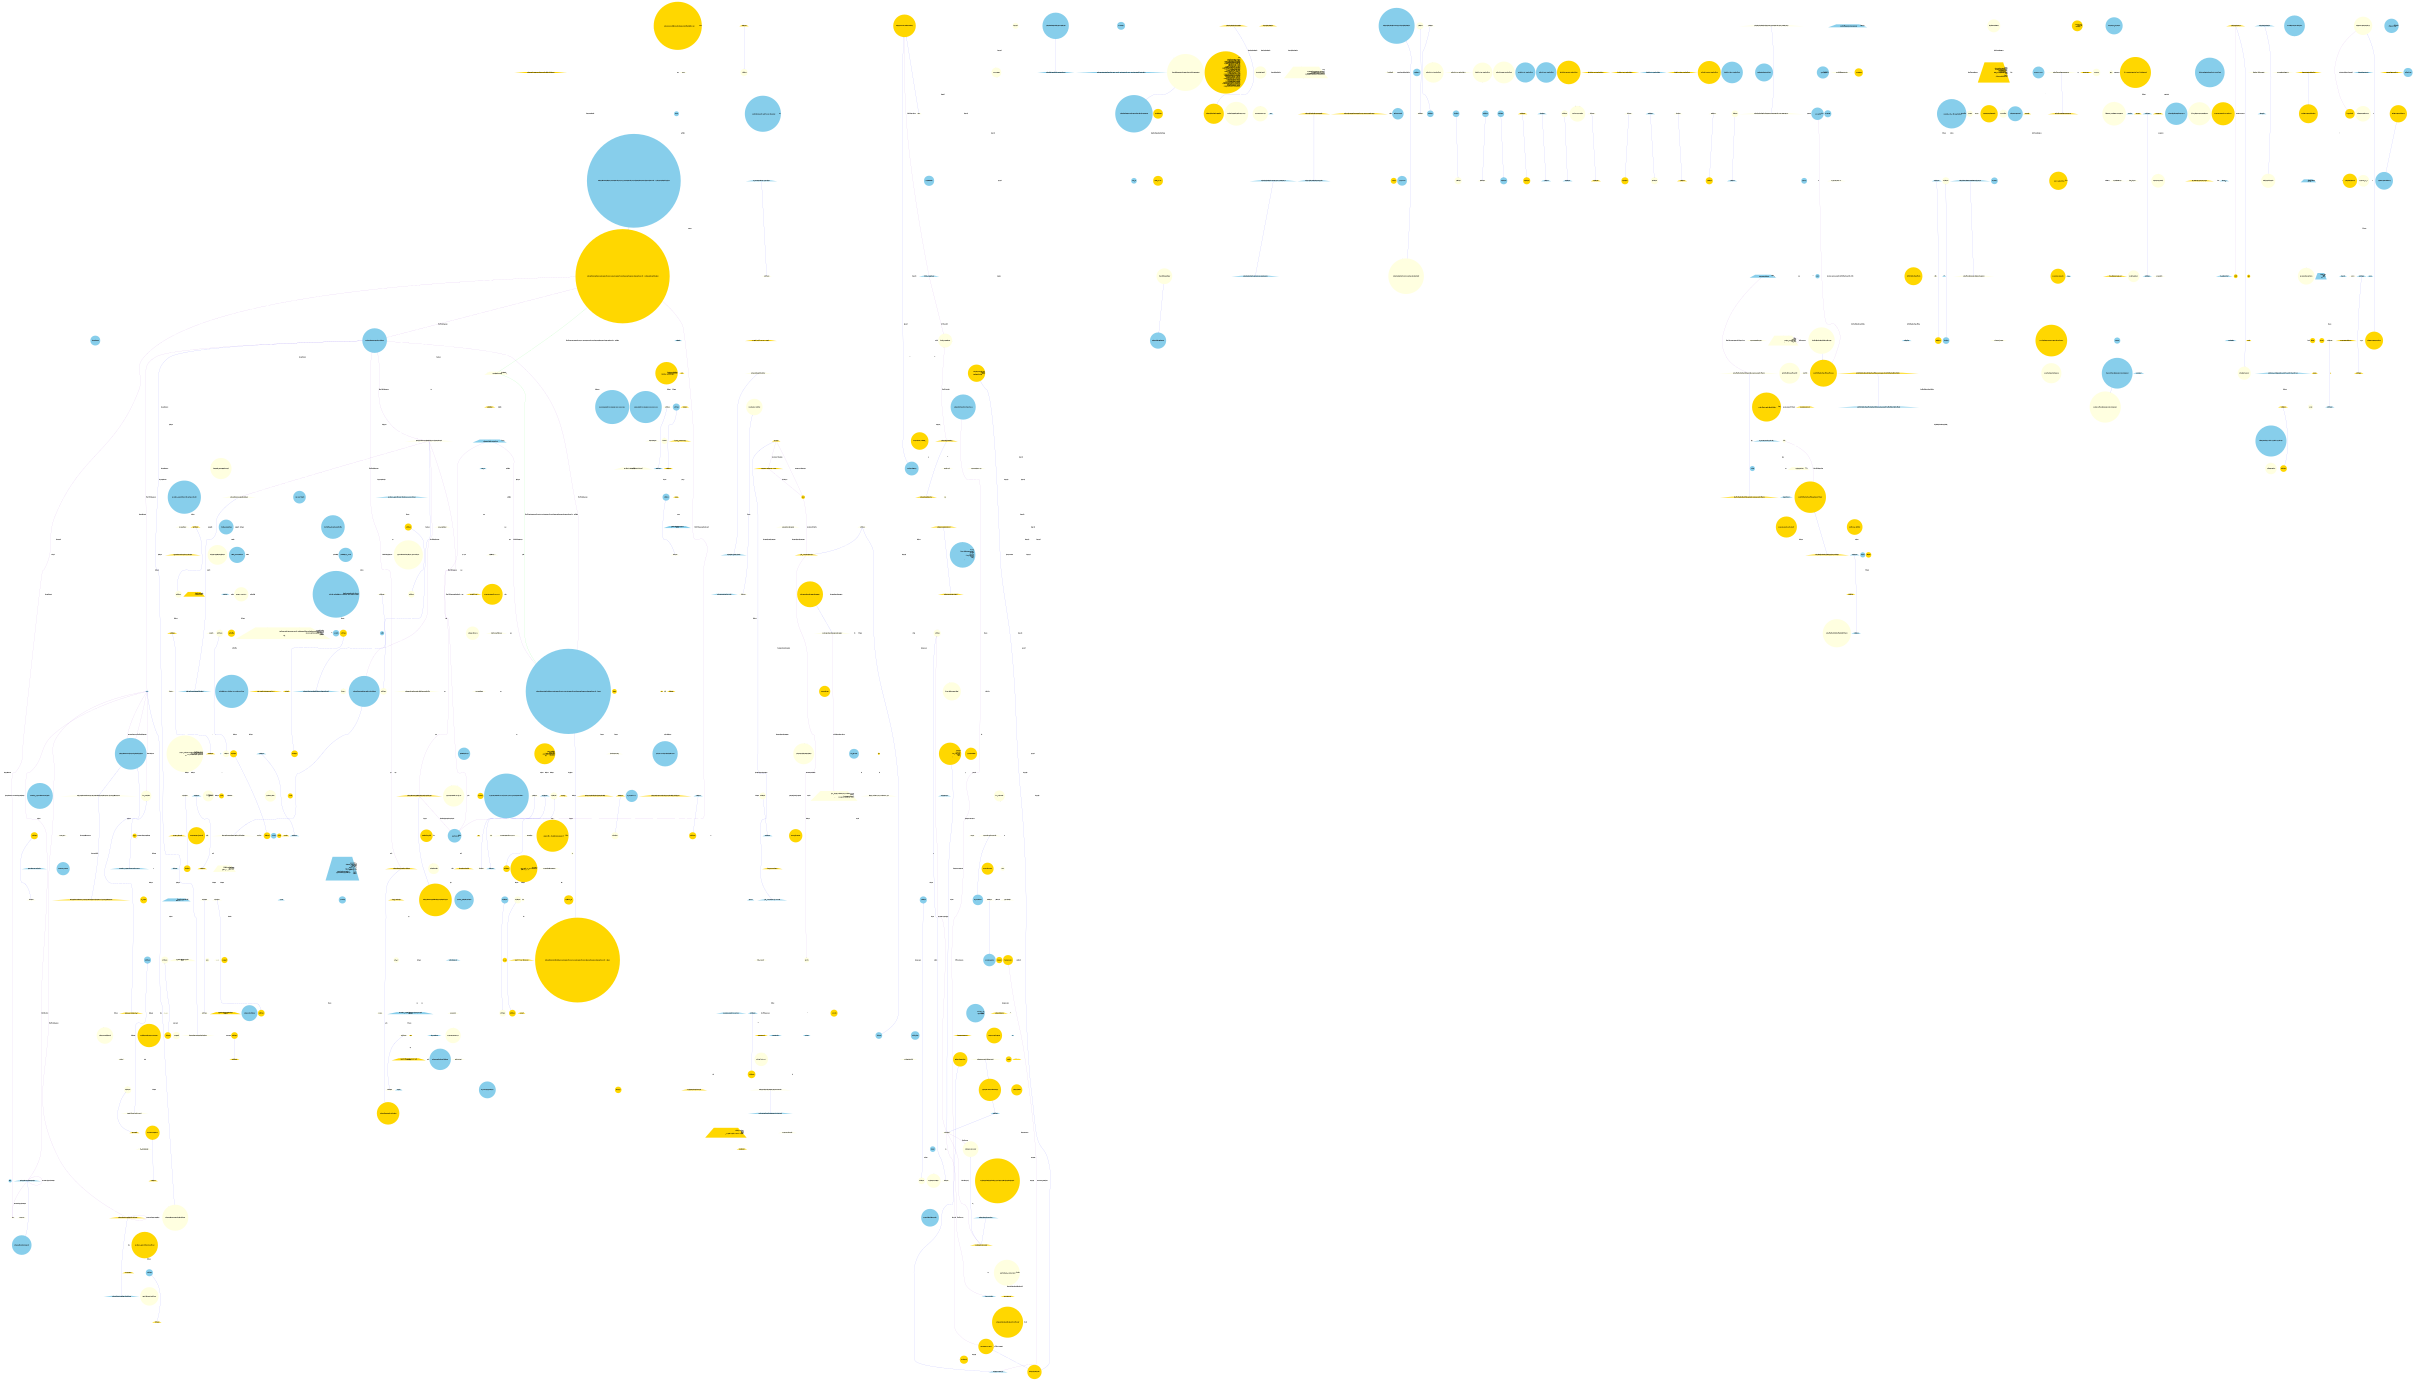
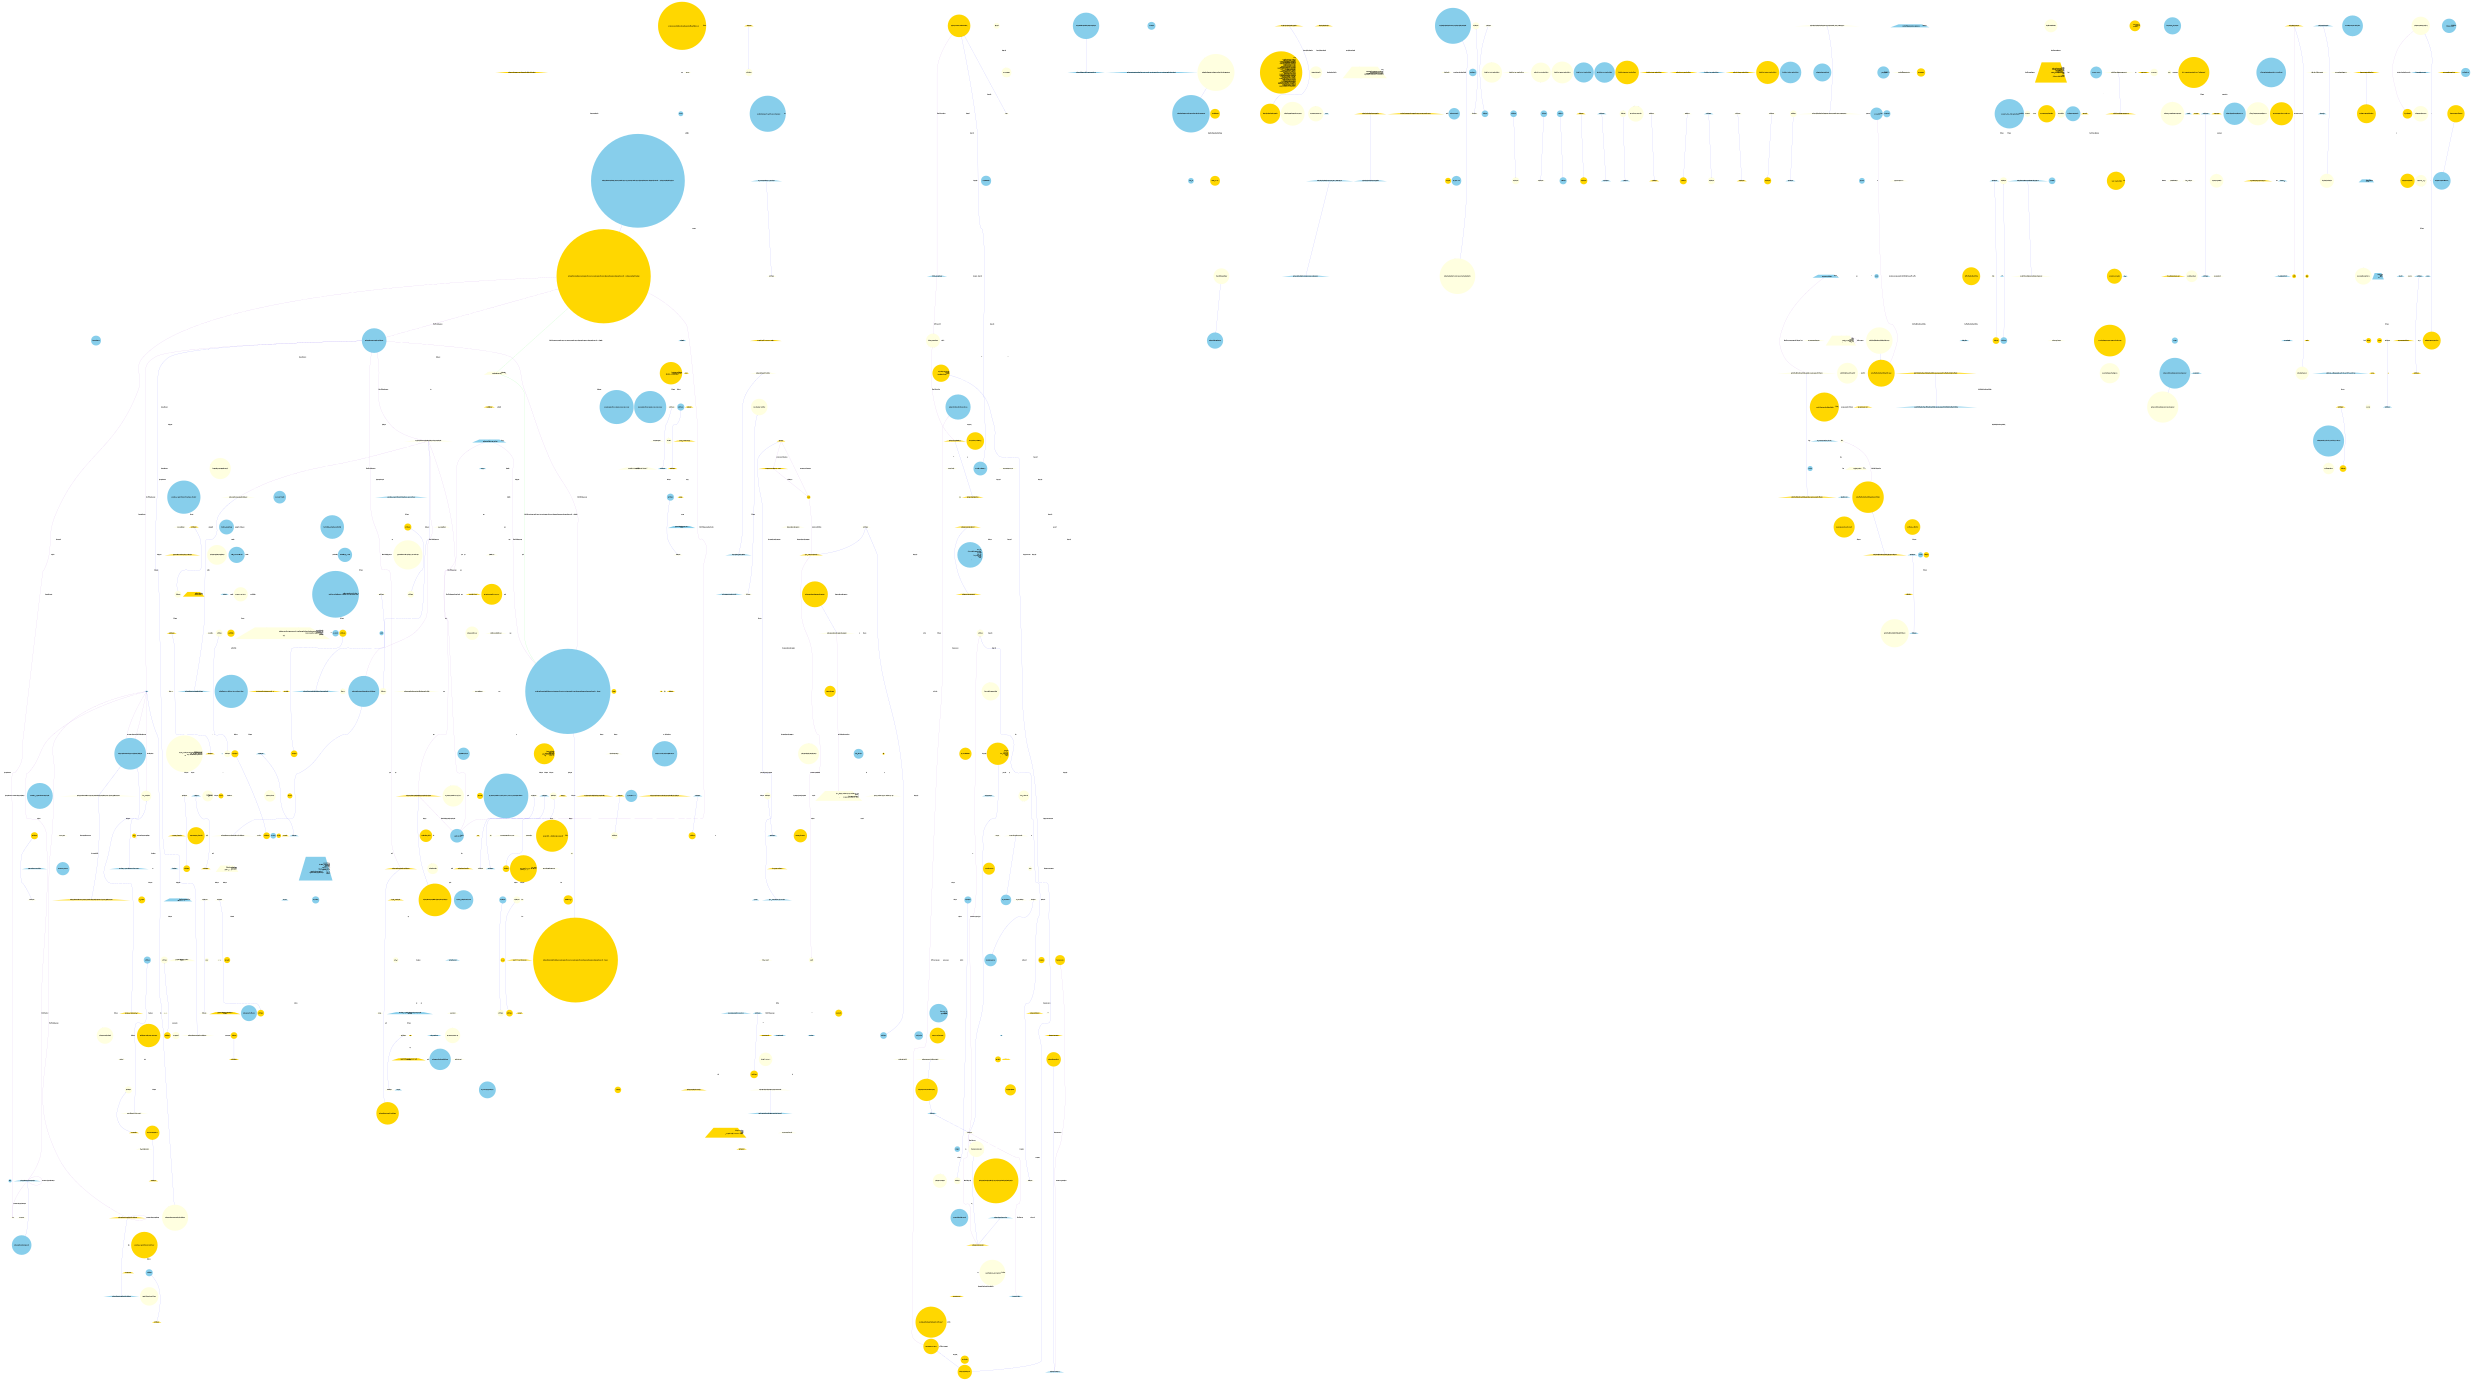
(1029, 1201) -> (1018, 1155)
